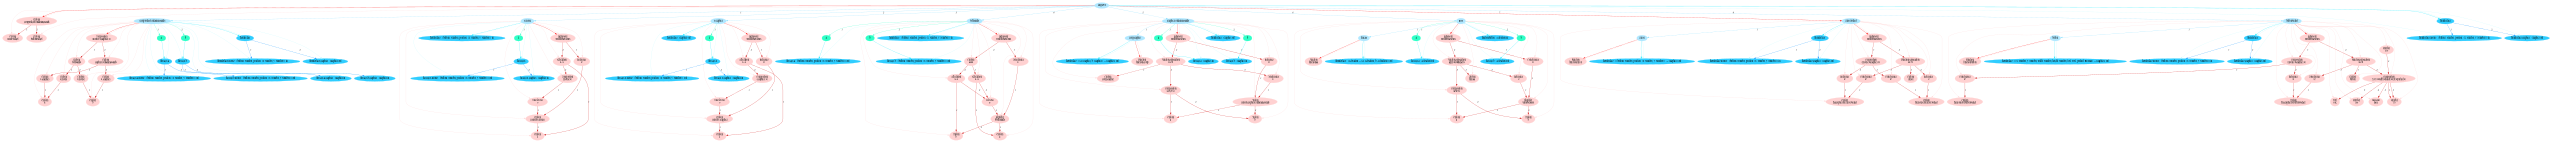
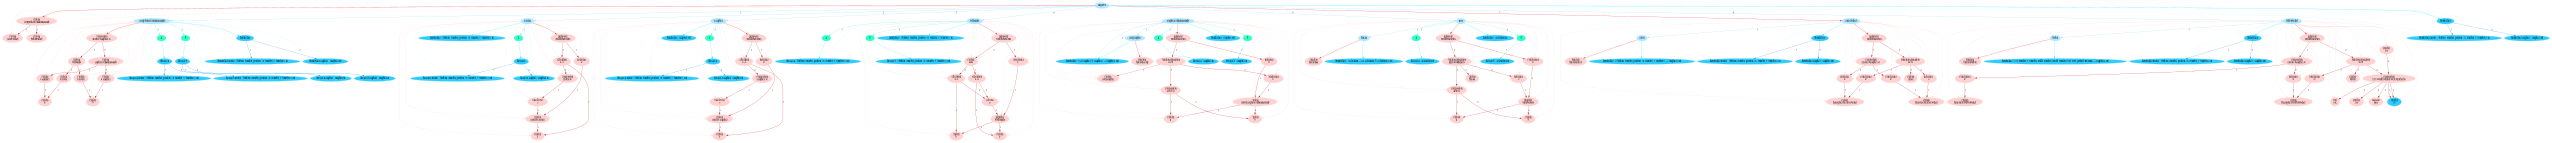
(1137, 13) -> (1124, 33)
(1495, 38) -> (1495, 38)
(2394, 102) -> (2394, 102)
